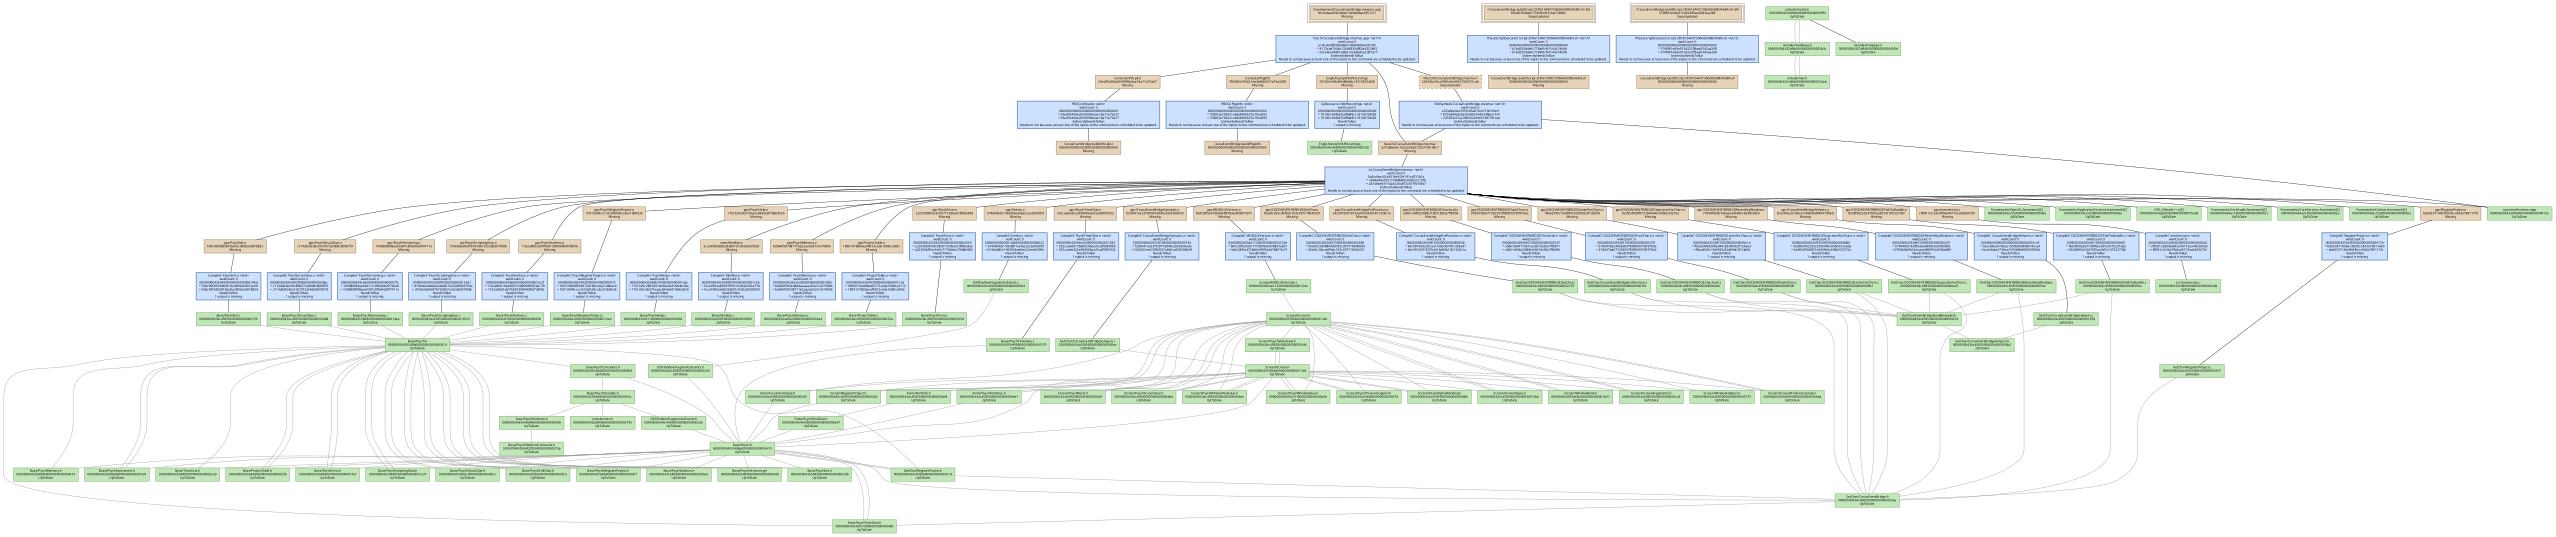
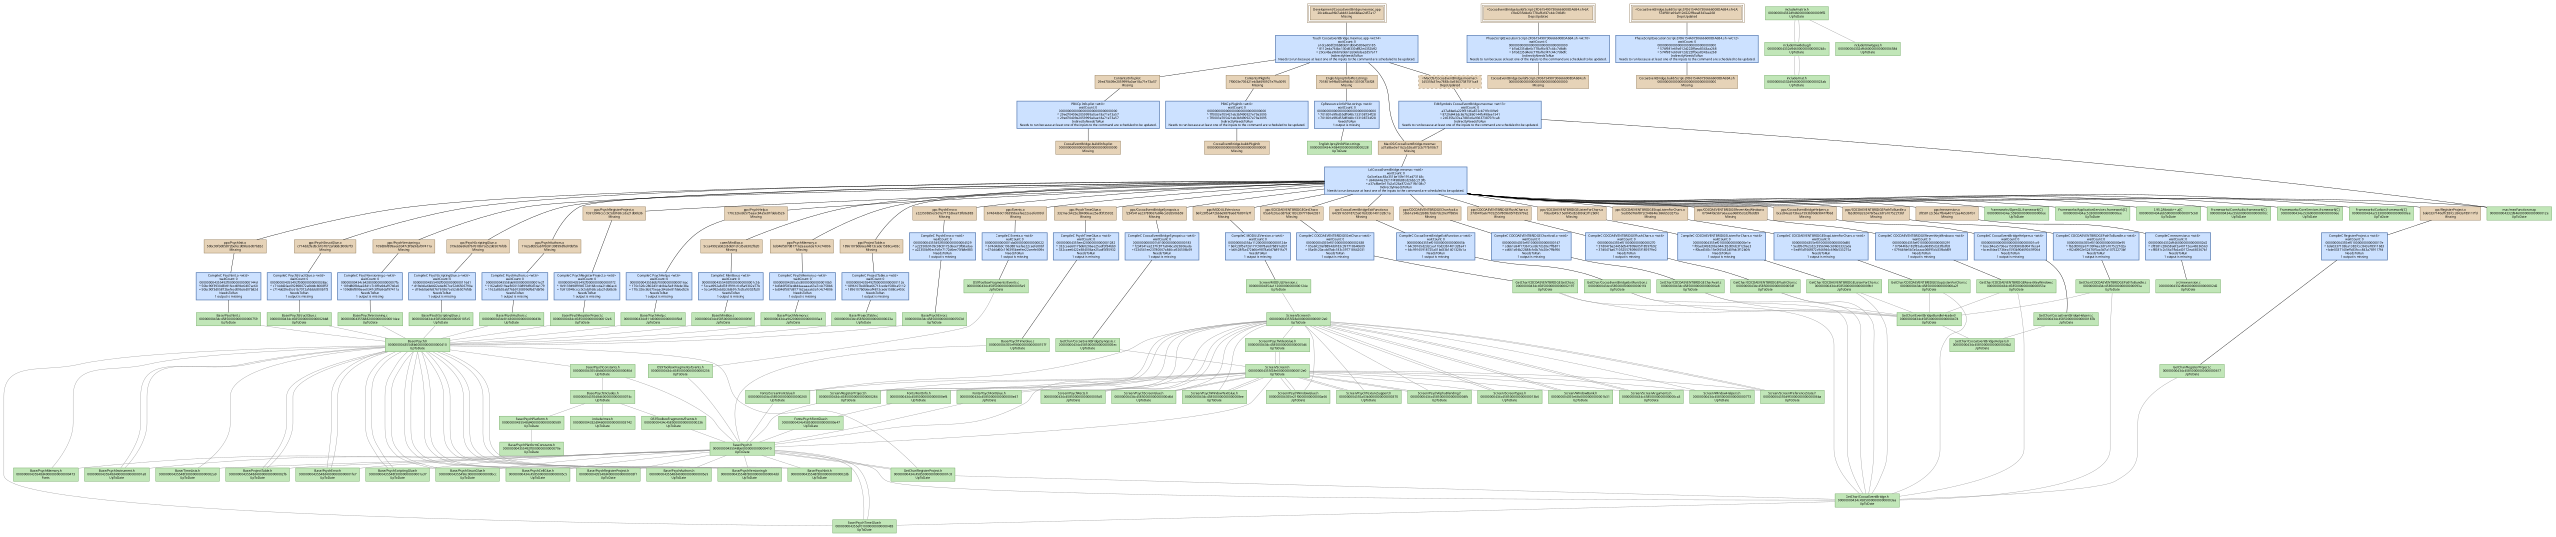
(1833, 31) -> (1832, 31)
(1085, 214) -> (1085, 214)
(46, 475) -> (46, 475)
